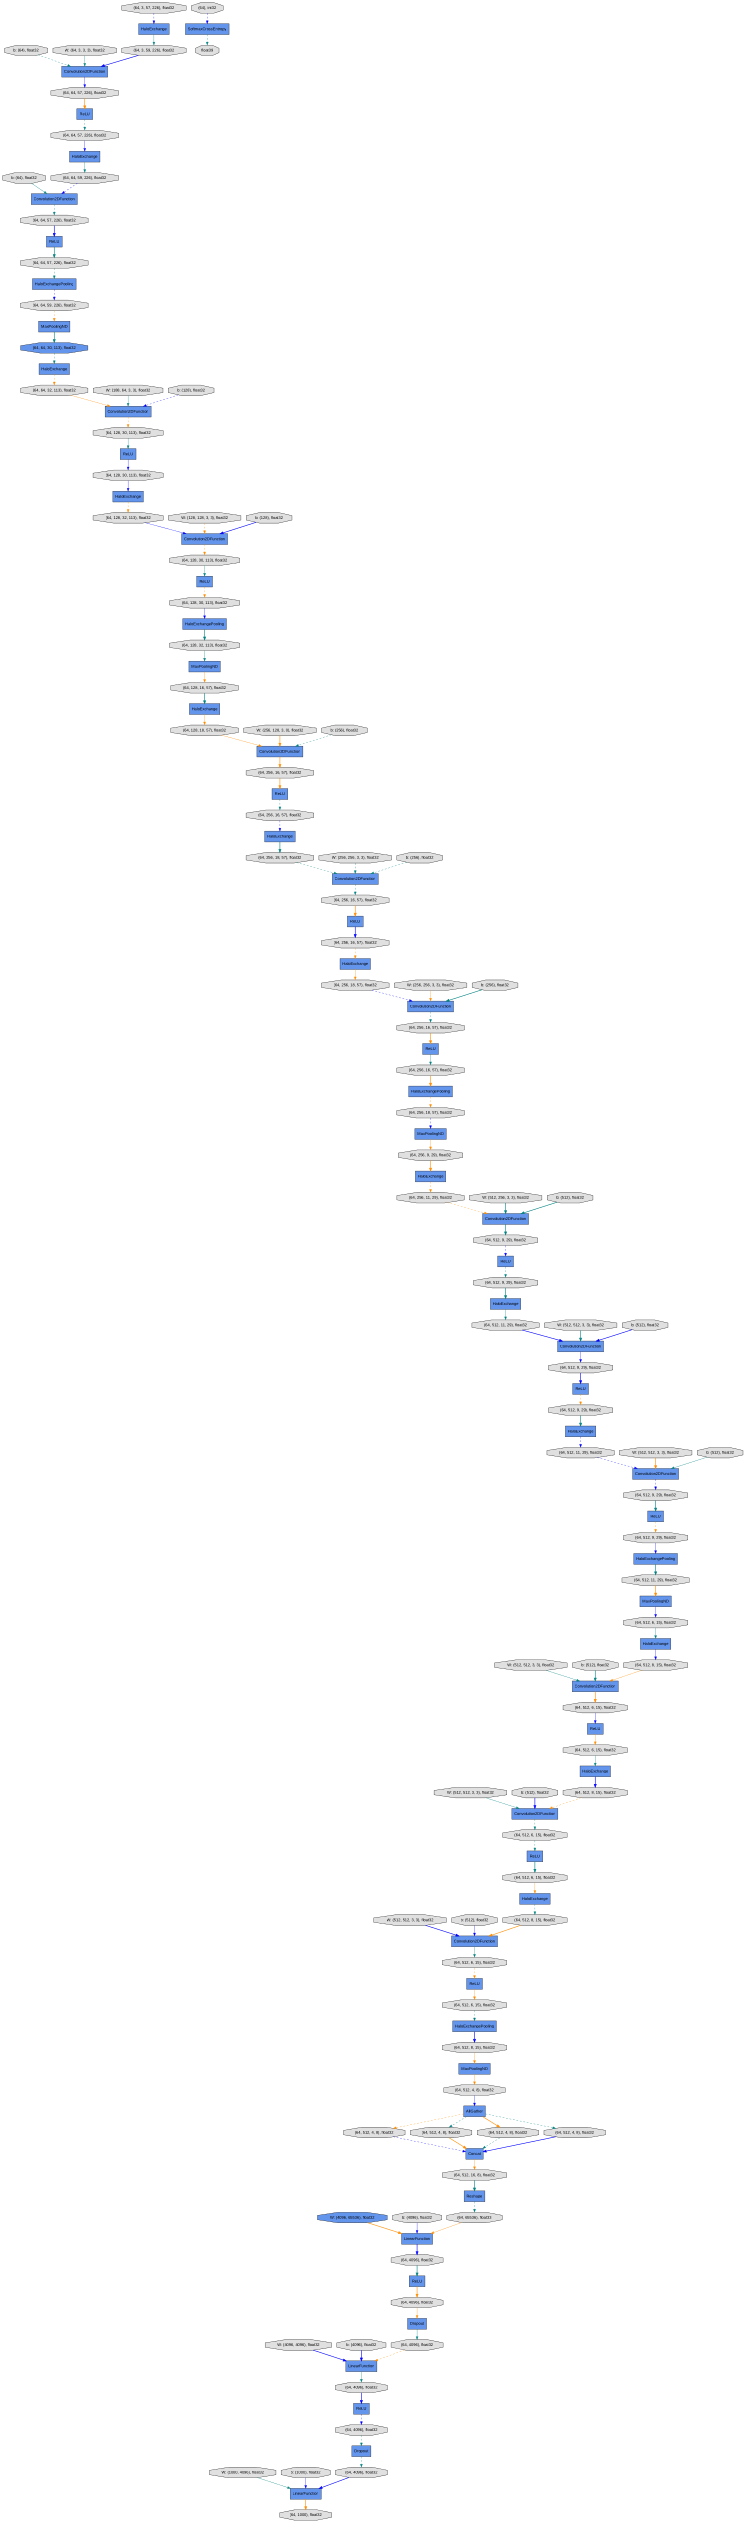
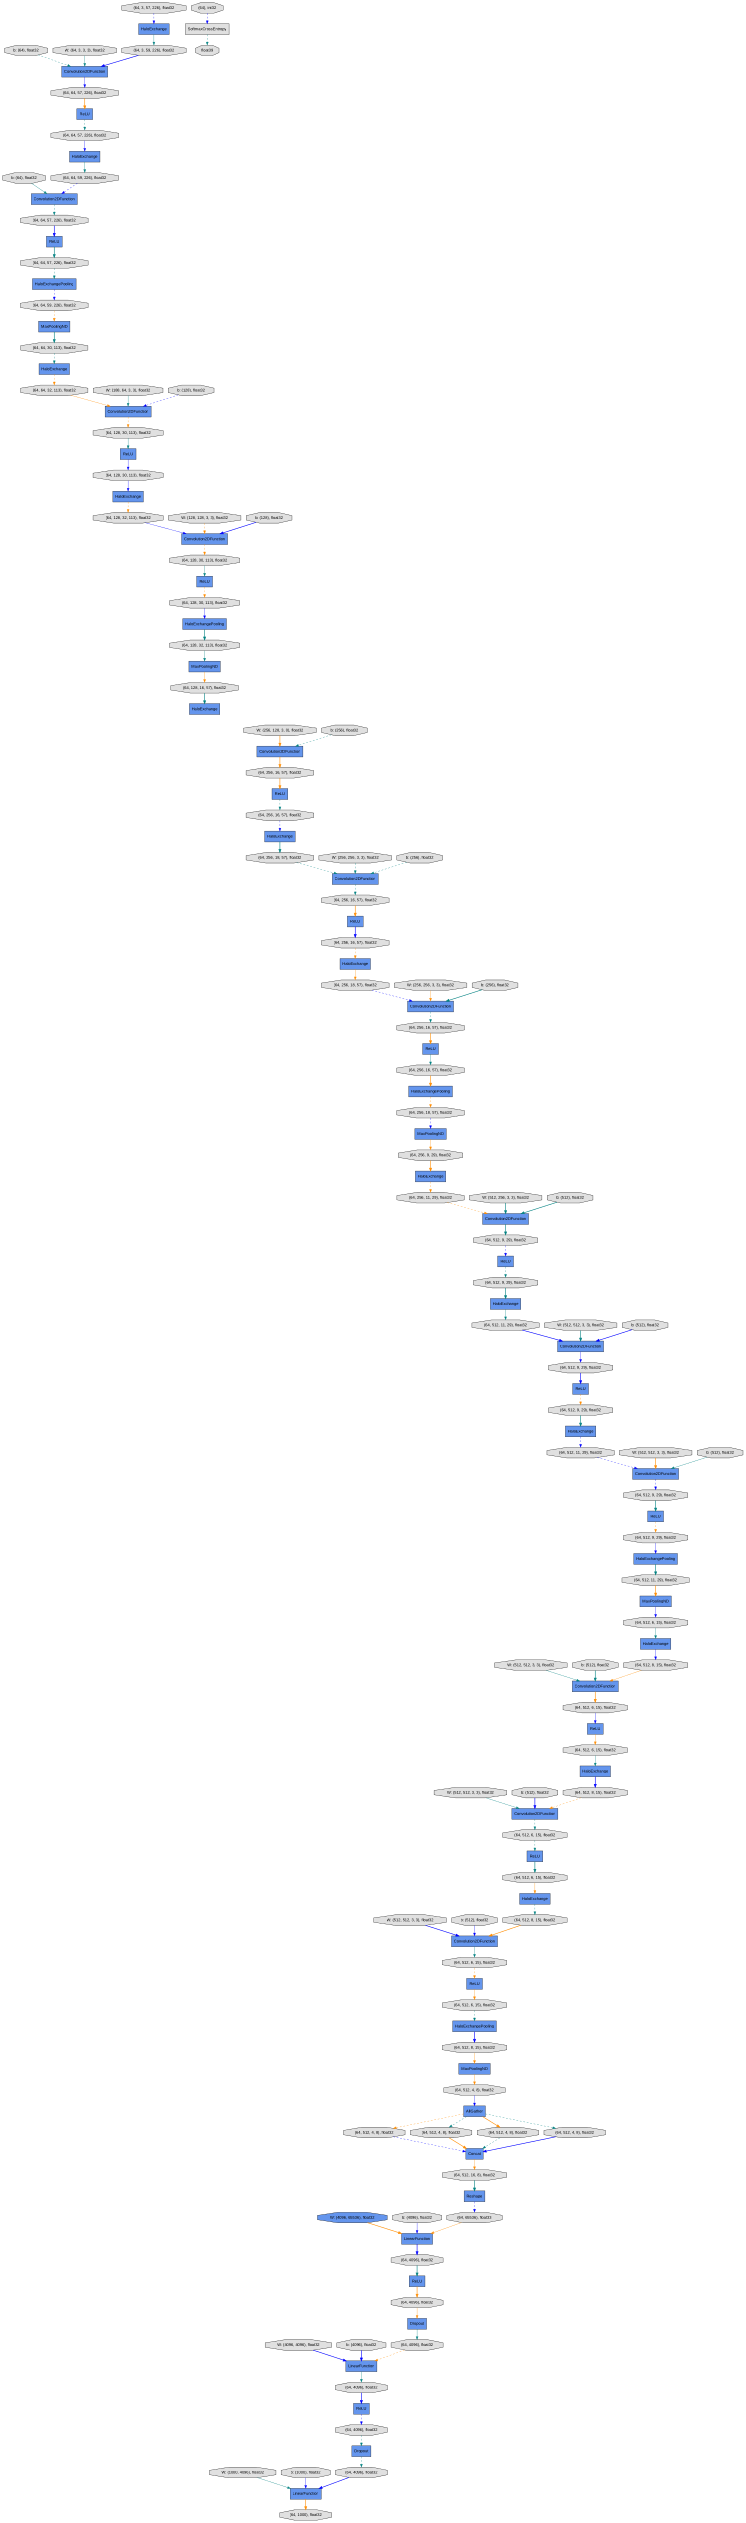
(207, 29) -> (207, 29)
(54, 348) -> (54, 348)
(205, 730) -> none
(475, 2205) -> (475, 2205)
